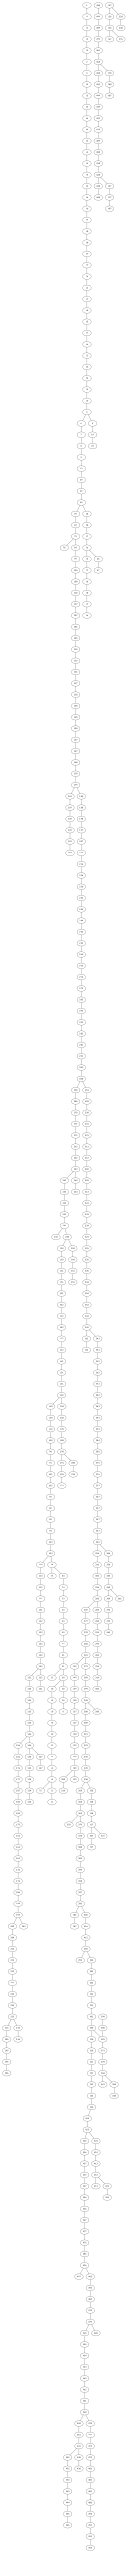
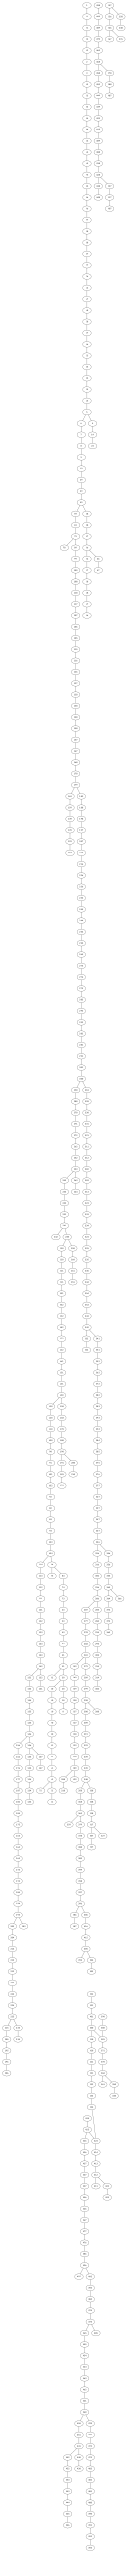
(91, 1983) -> none
(89, 2113) -> (94, 2124)
